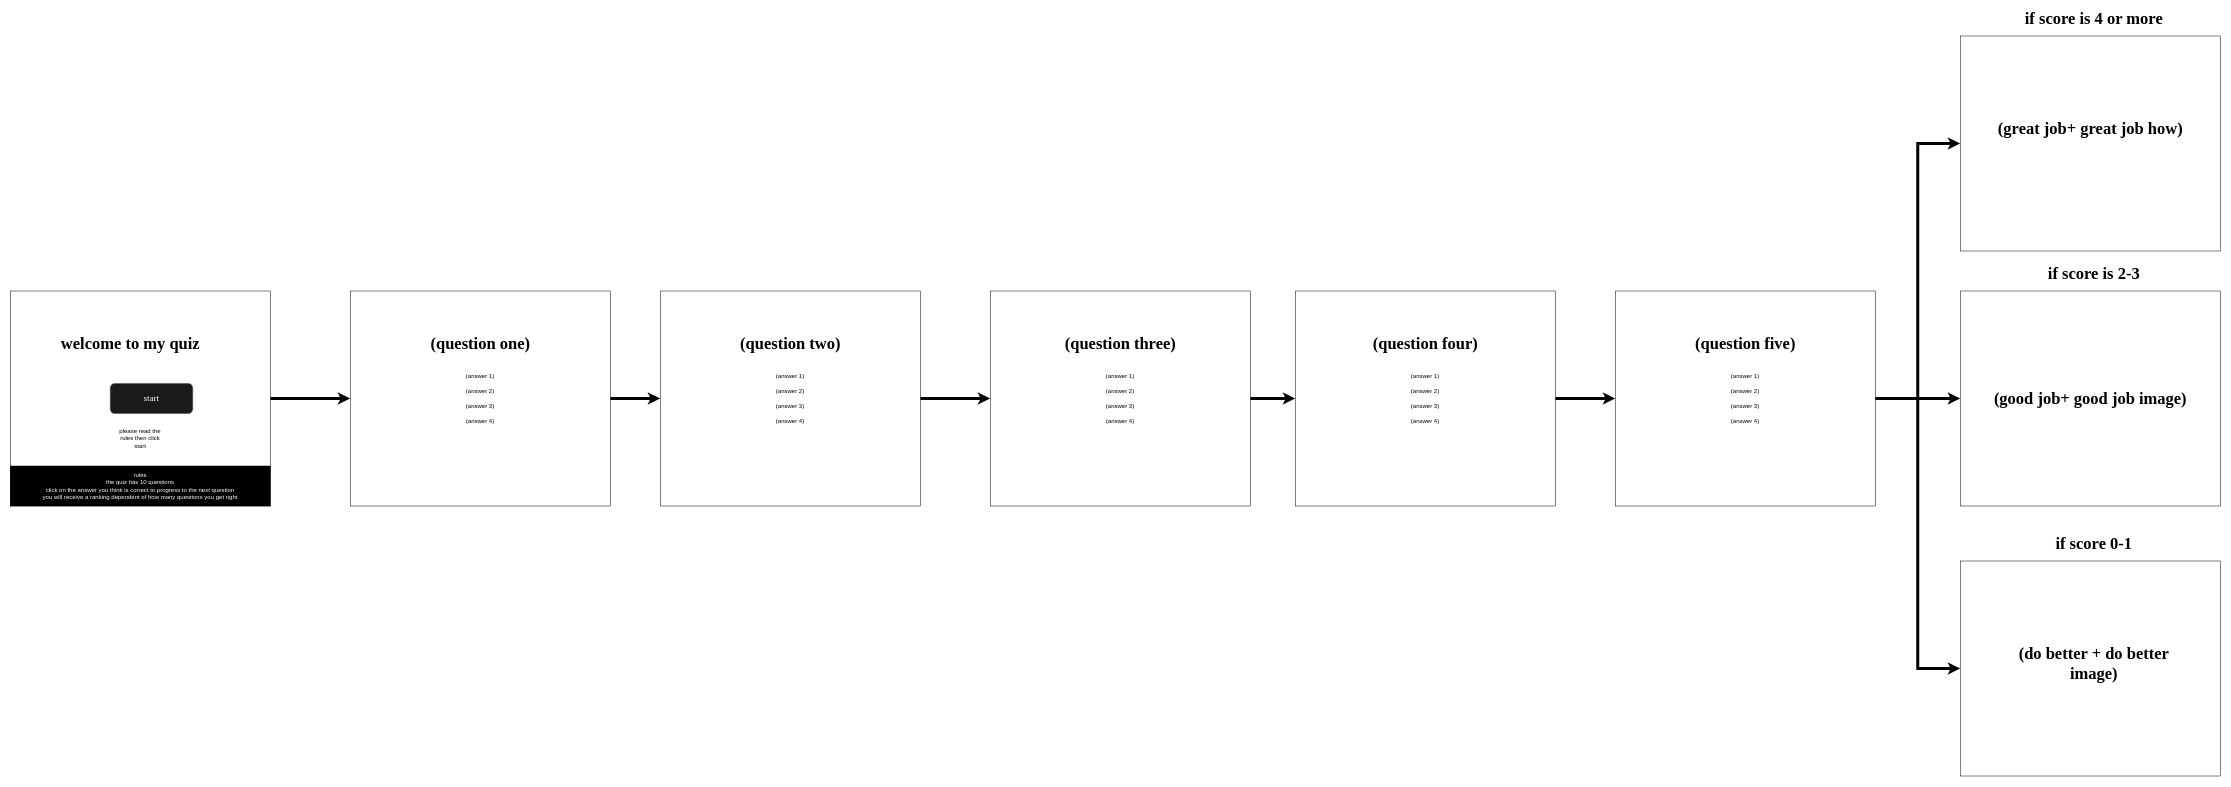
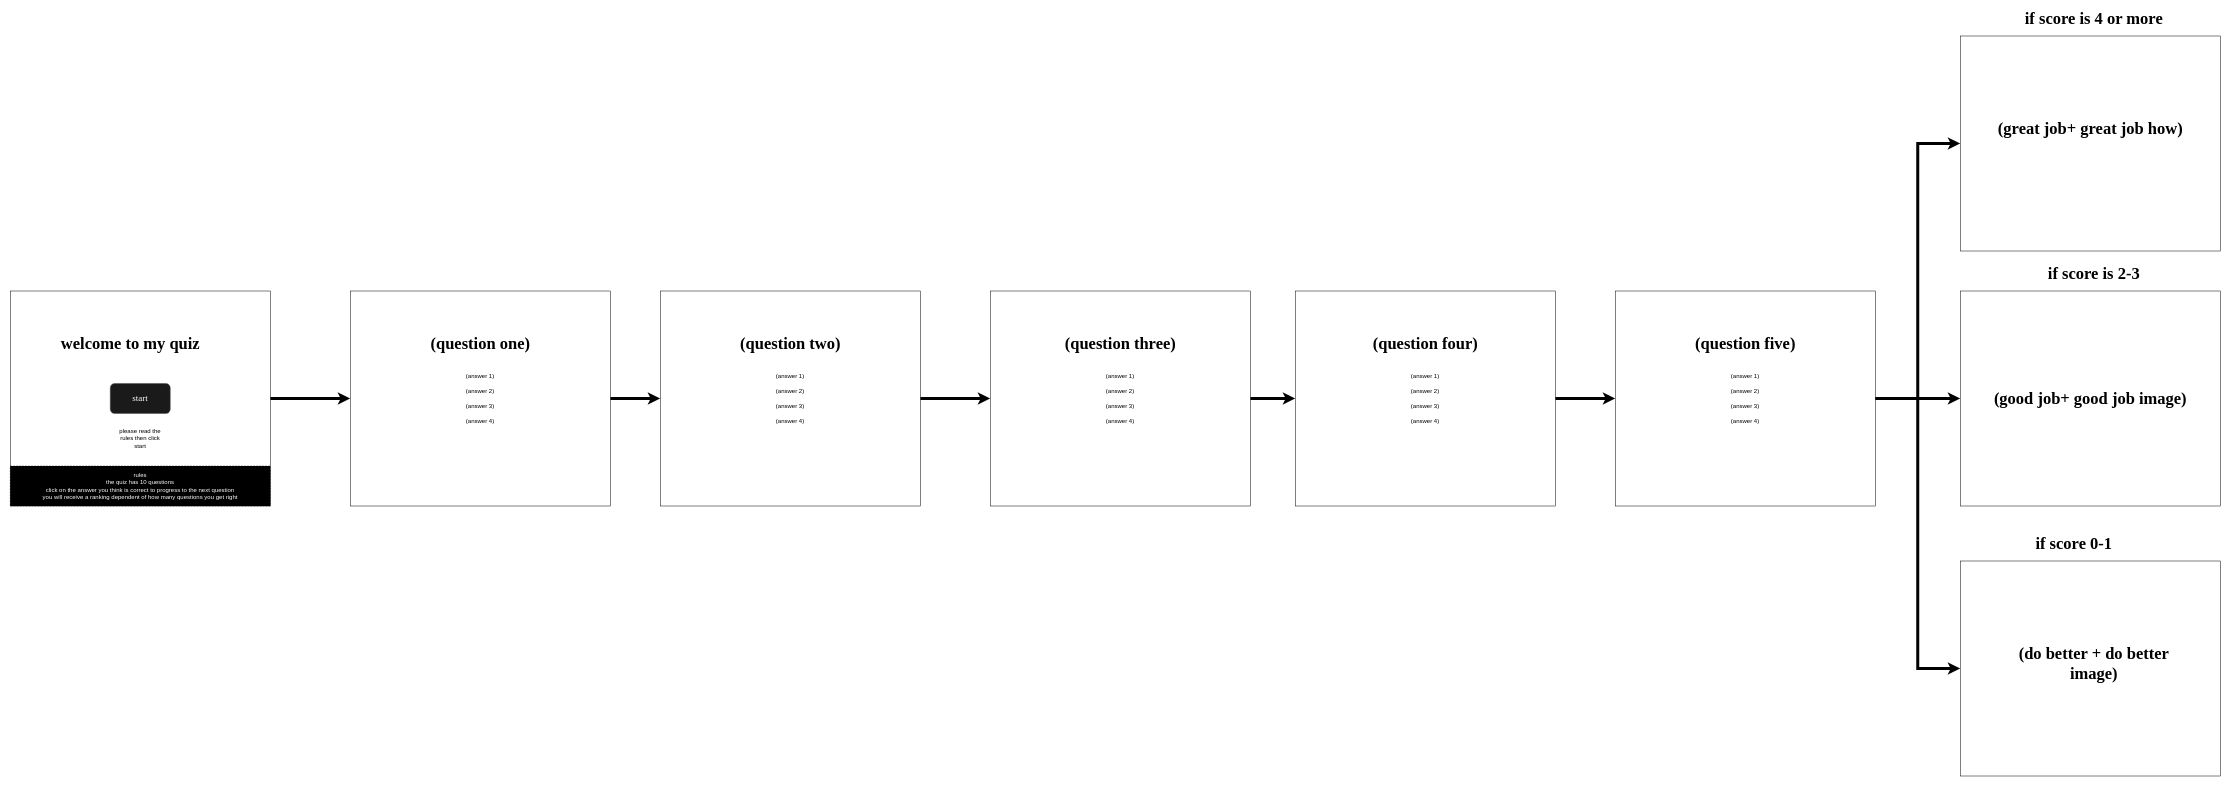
(152, 398) -> (140, 398)
(140, 486) -> (140, 486)
(2094, 543) -> (2074, 543)
